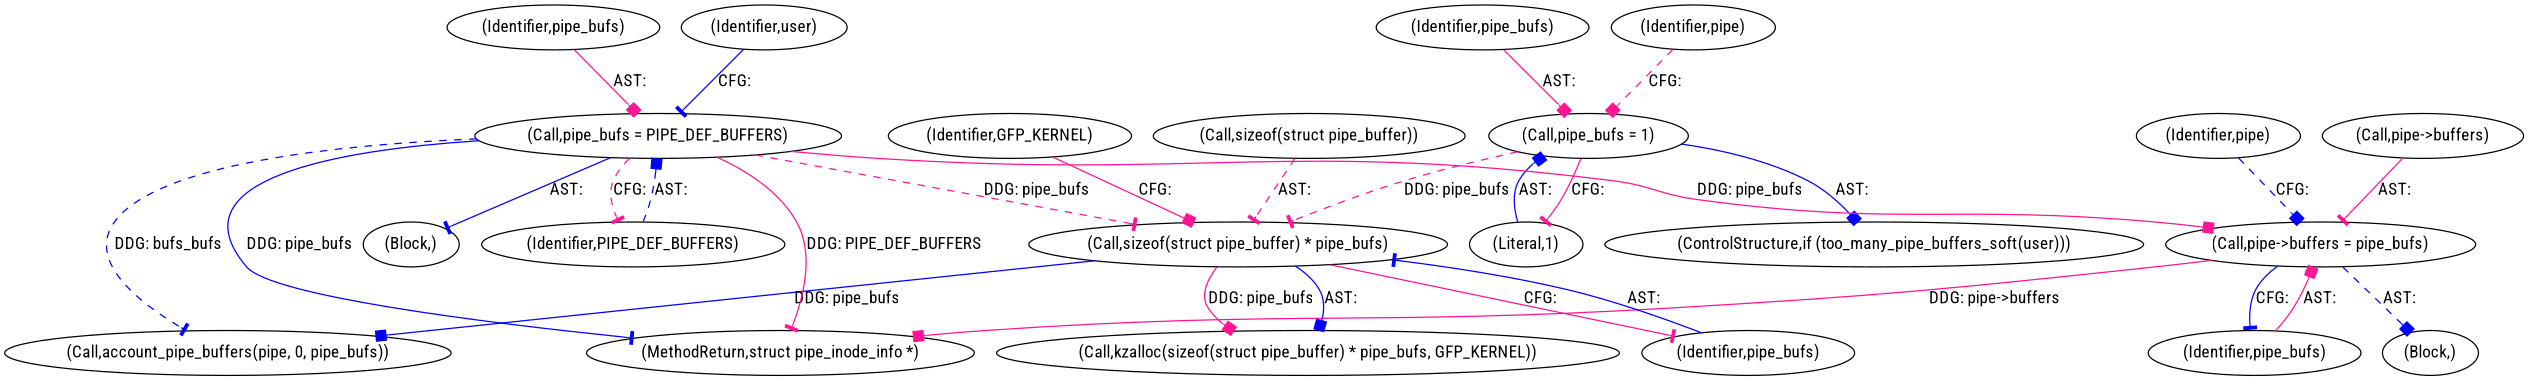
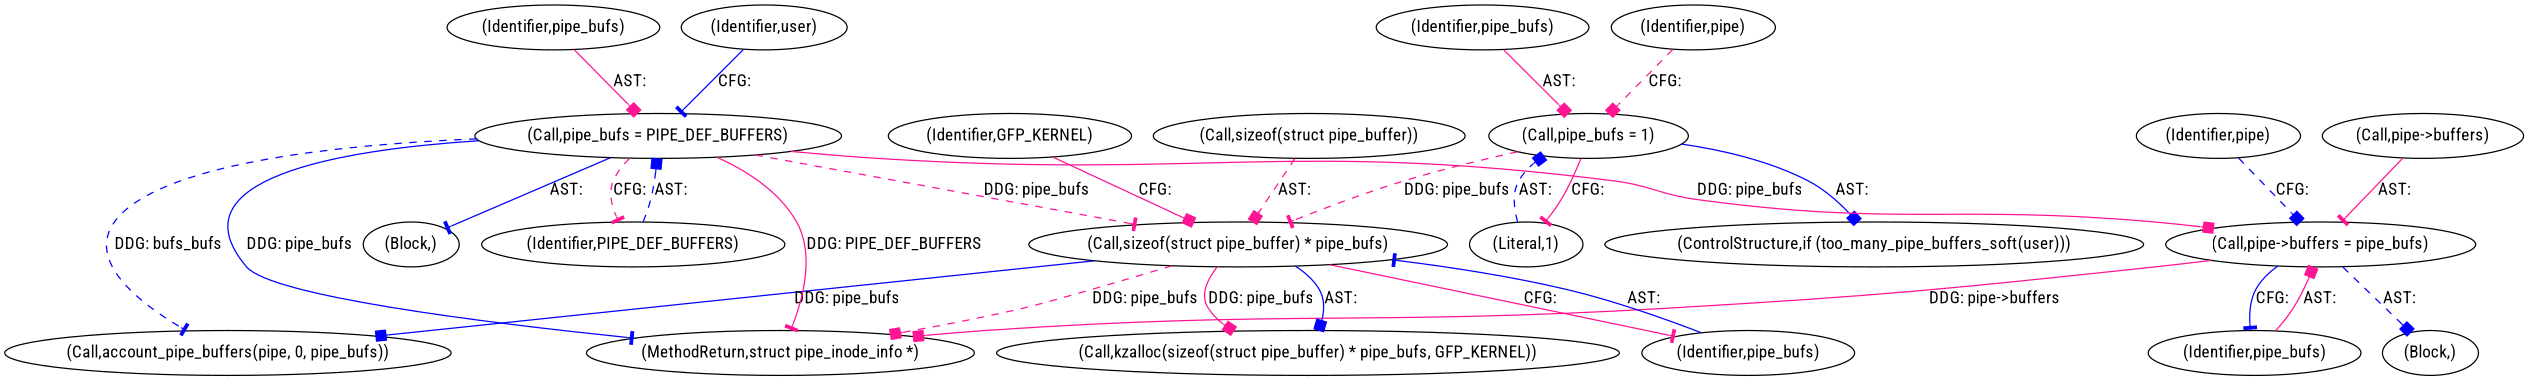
(1275, 188) -> (1275, 188)
(1515, 190) -> (1515, 190)
none -> (1039, 304)
